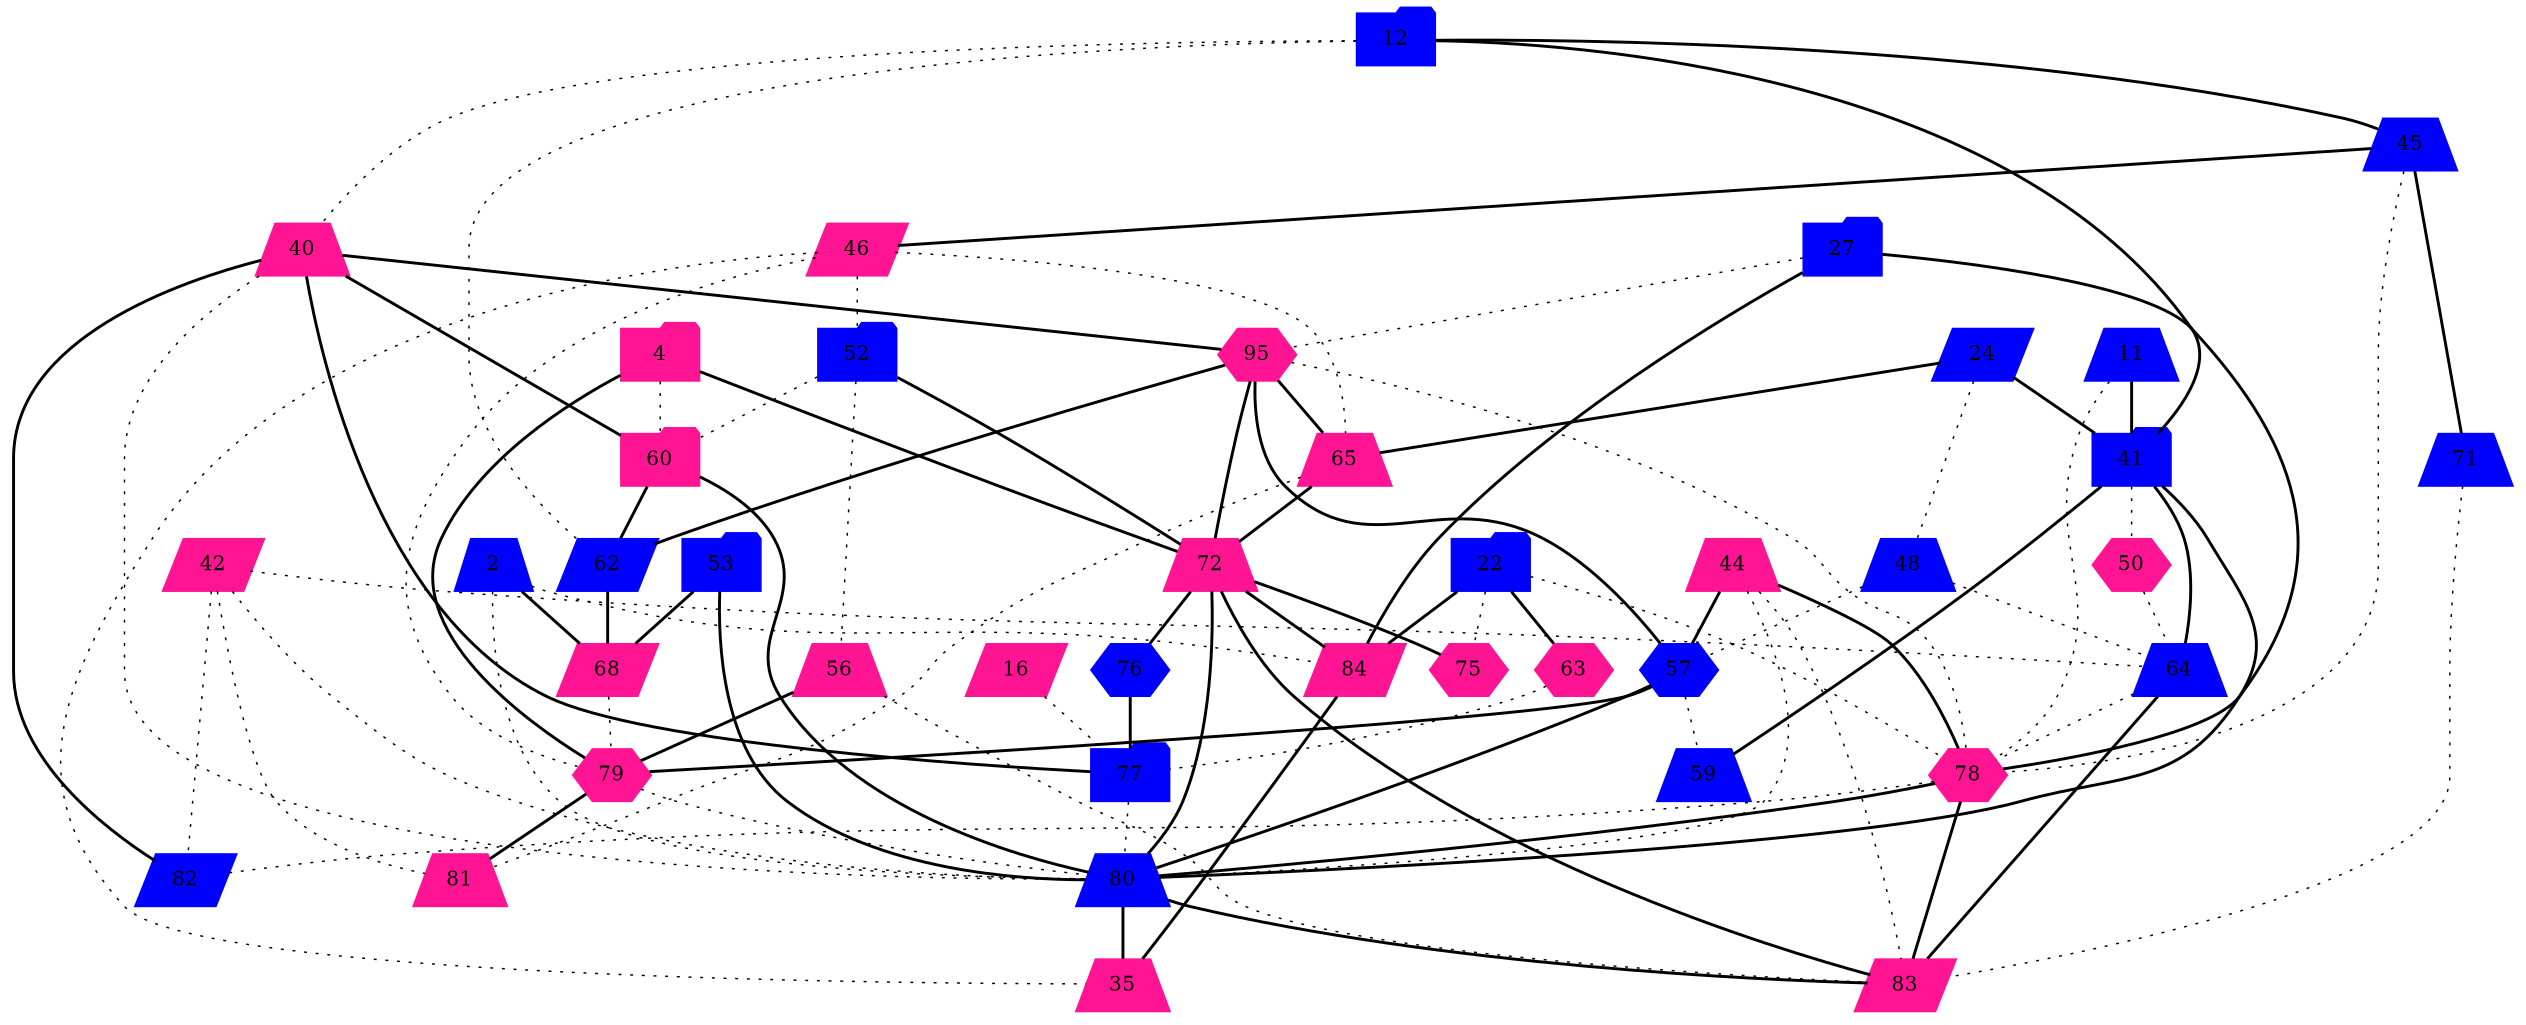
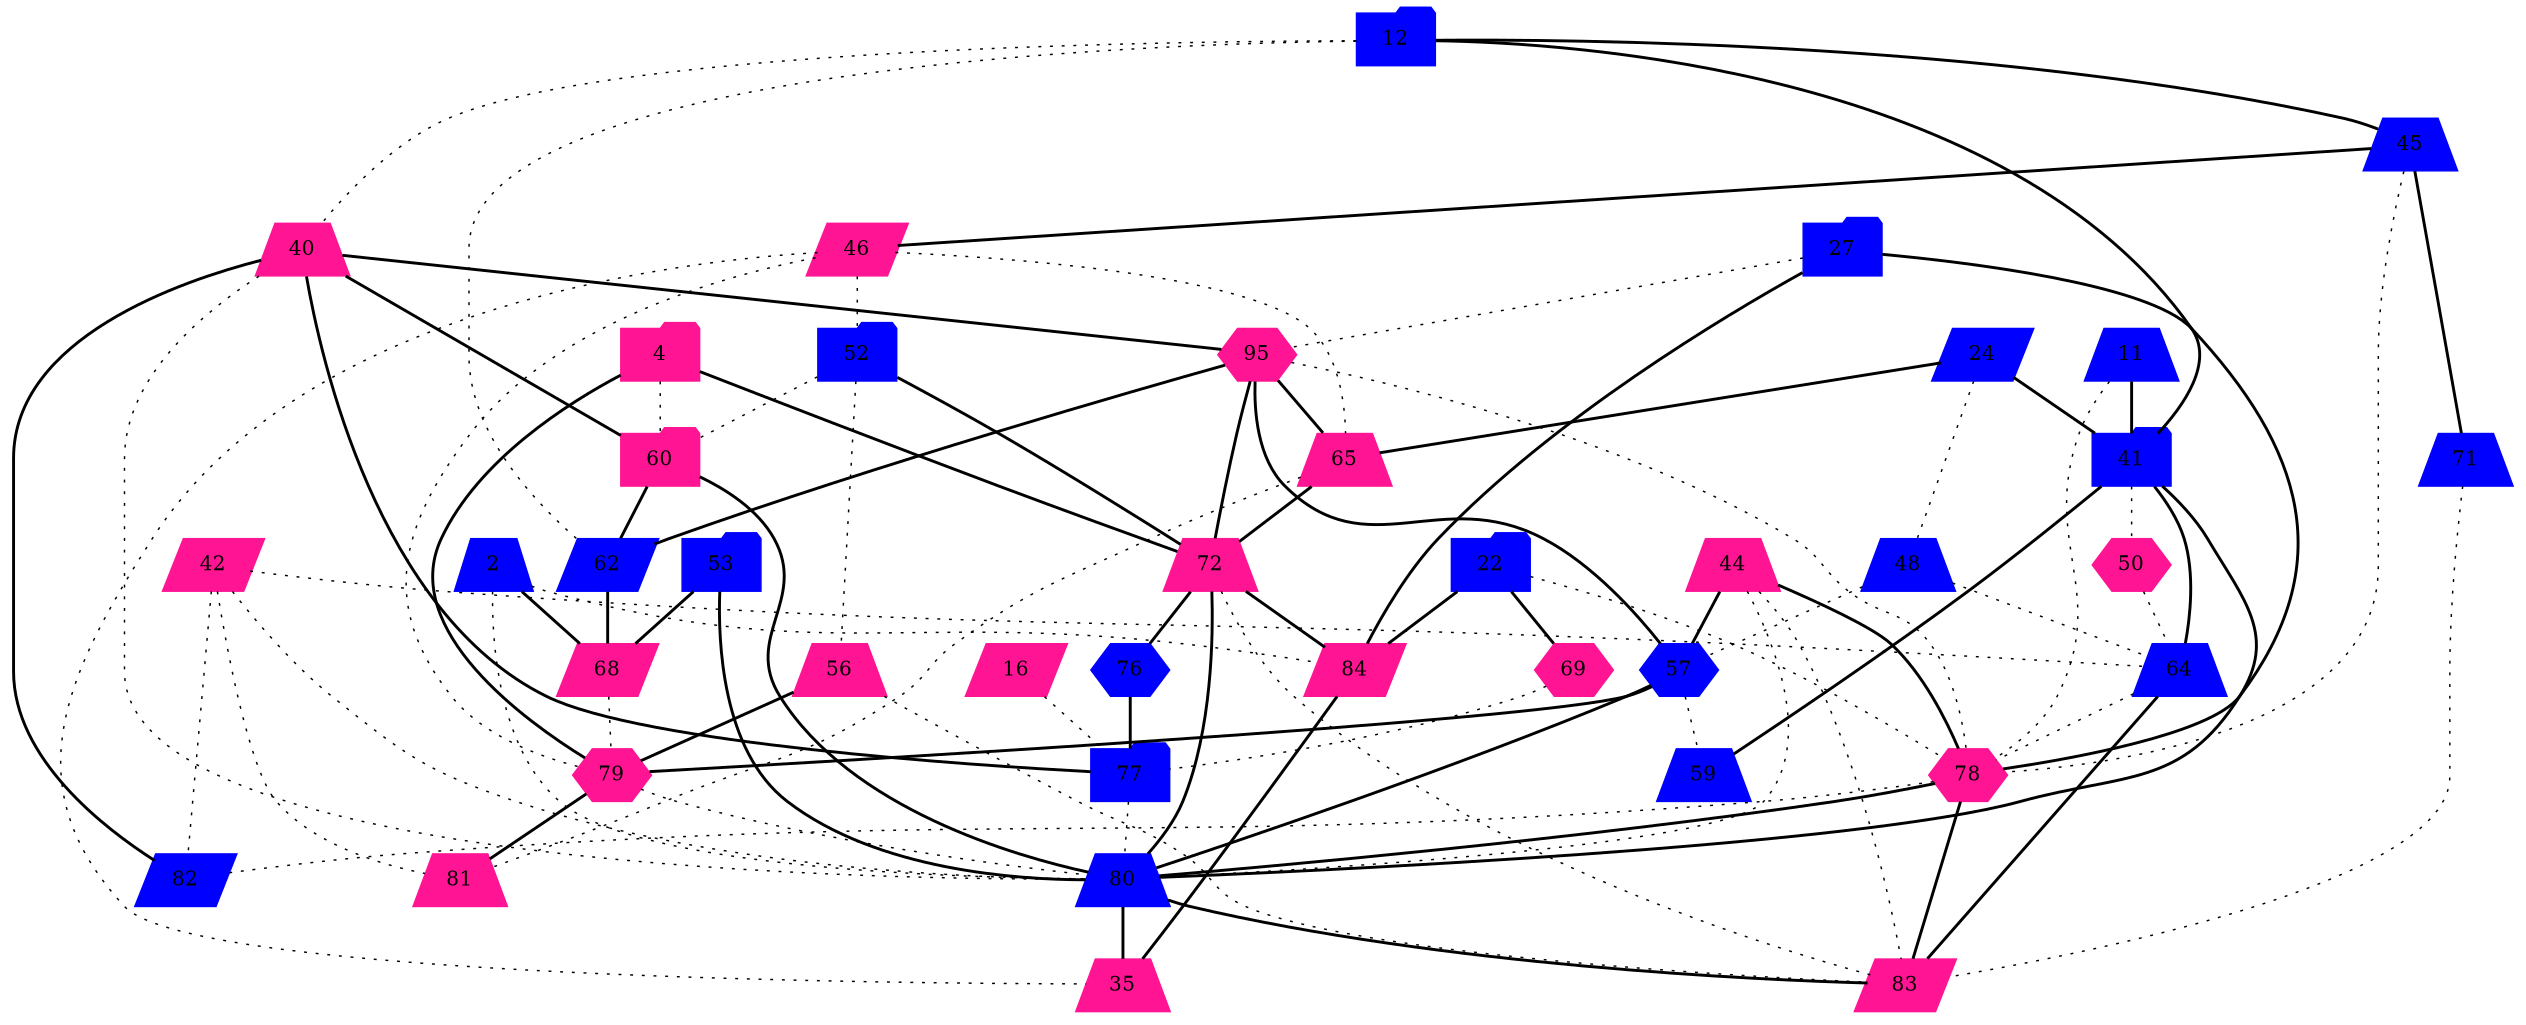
(1469, 670) -> none
(1574, 670) -> (1574, 670)
(1493, 828) -> (1493, 828)
